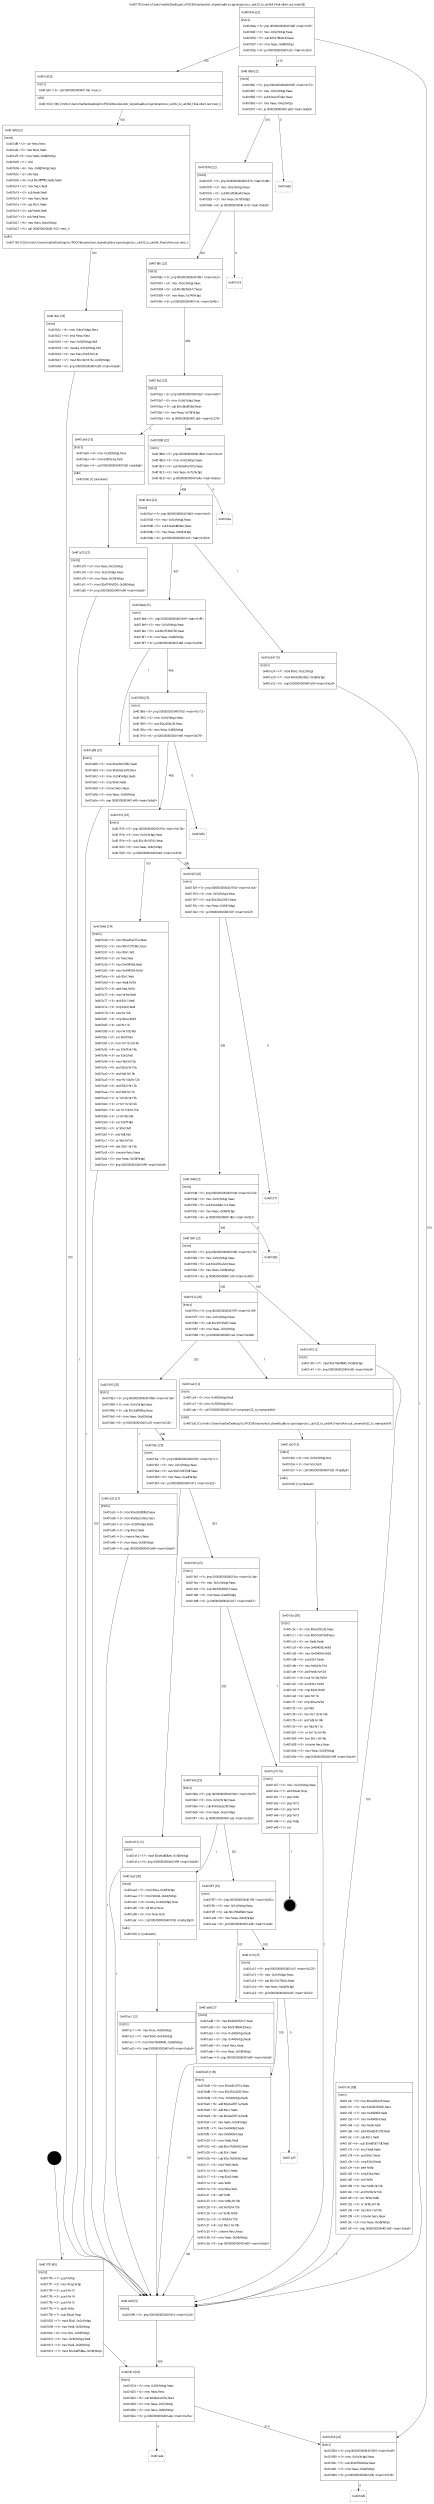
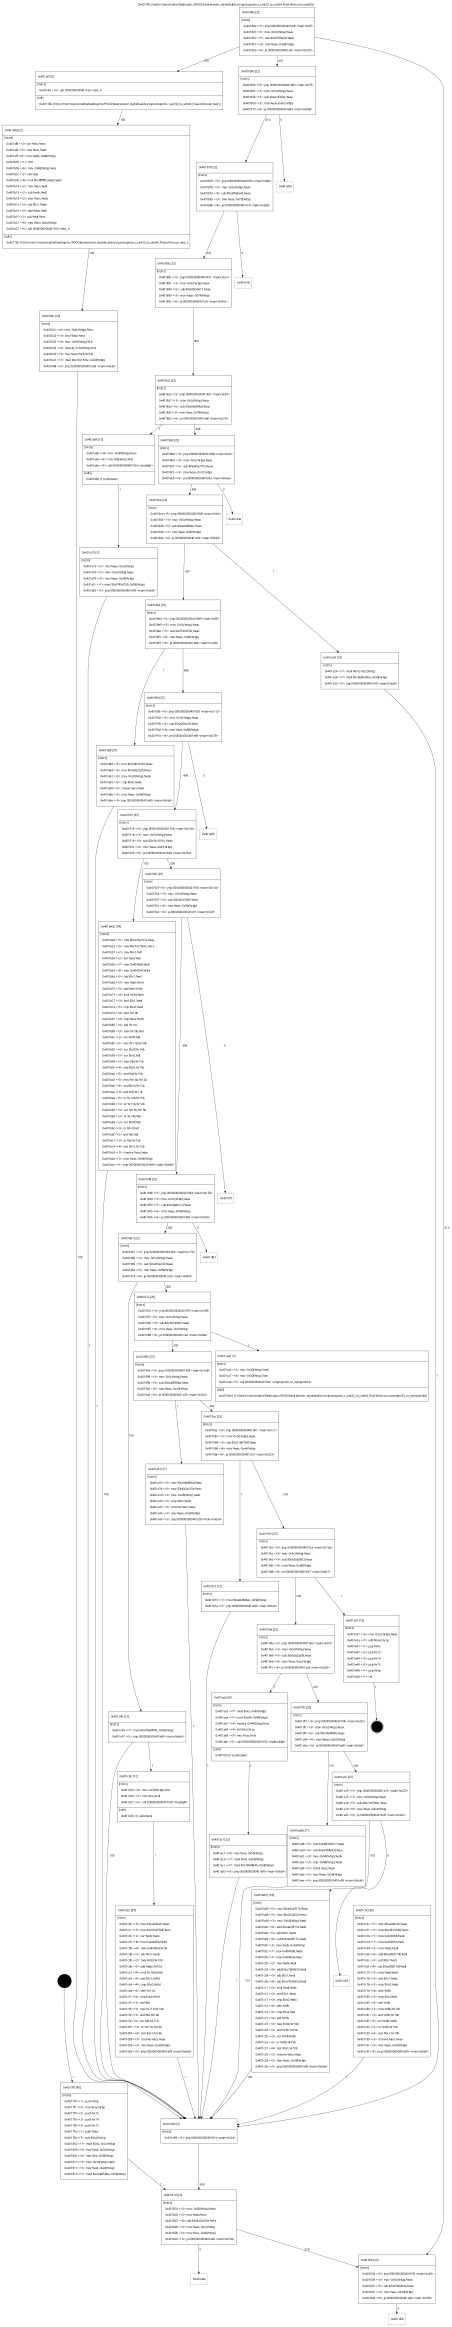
(300, 1433) -> (150, 1756)
